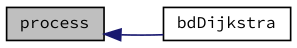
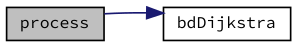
(142, 35) -> (125, 13)
